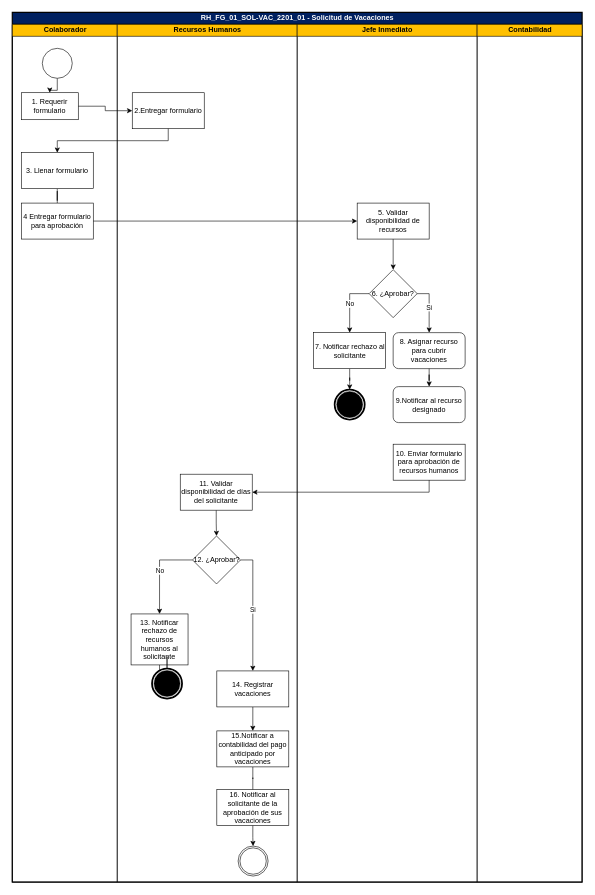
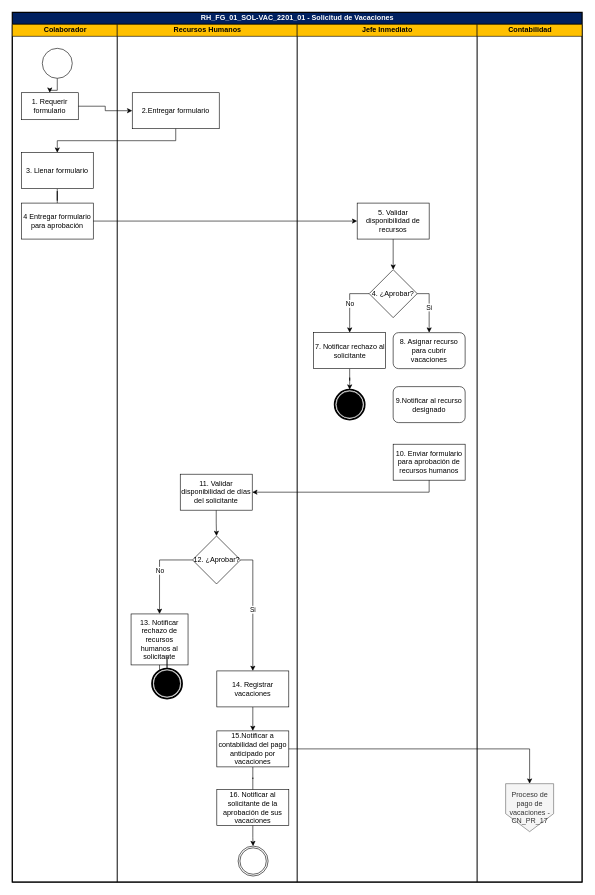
(168, 111) -> (176, 111)
(393, 294) -> (393, 294)
(429, 379) -> none
none -> (530, 763)
none -> (530, 808)
